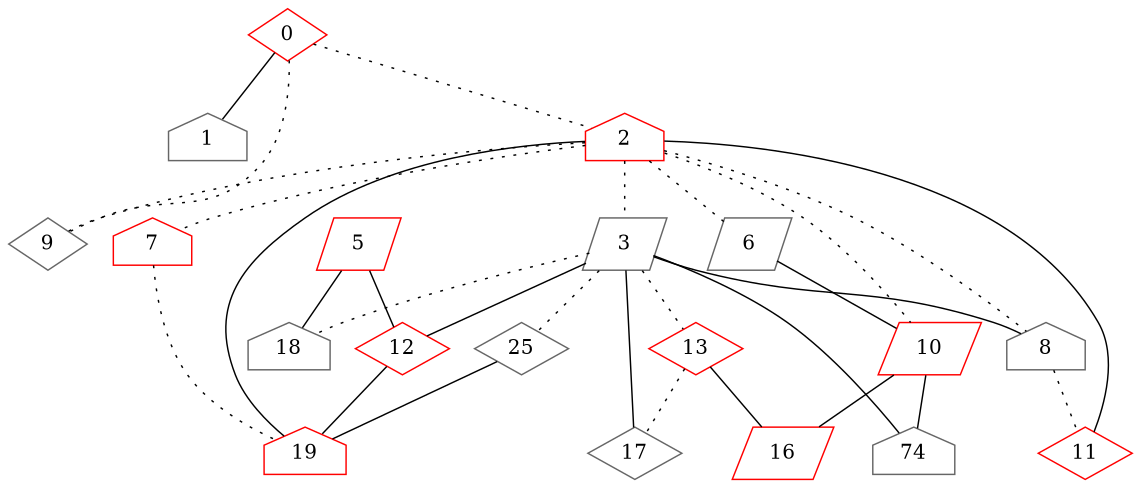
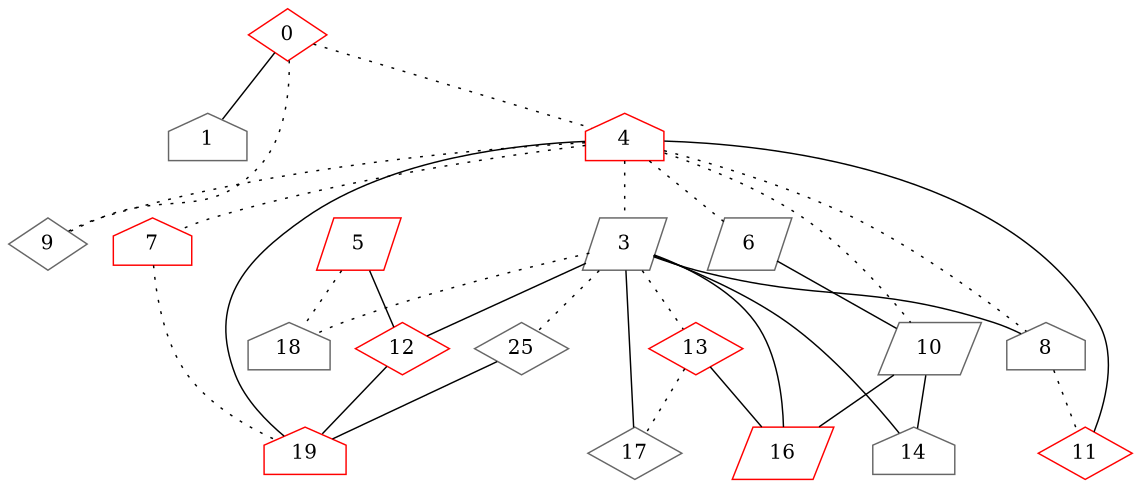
(625, 139) -> (625, 139)
(322, 299) -> (322, 299)
none -> (751, 317)
(930, 349) -> (930, 349)
(914, 453) -> (914, 453)
